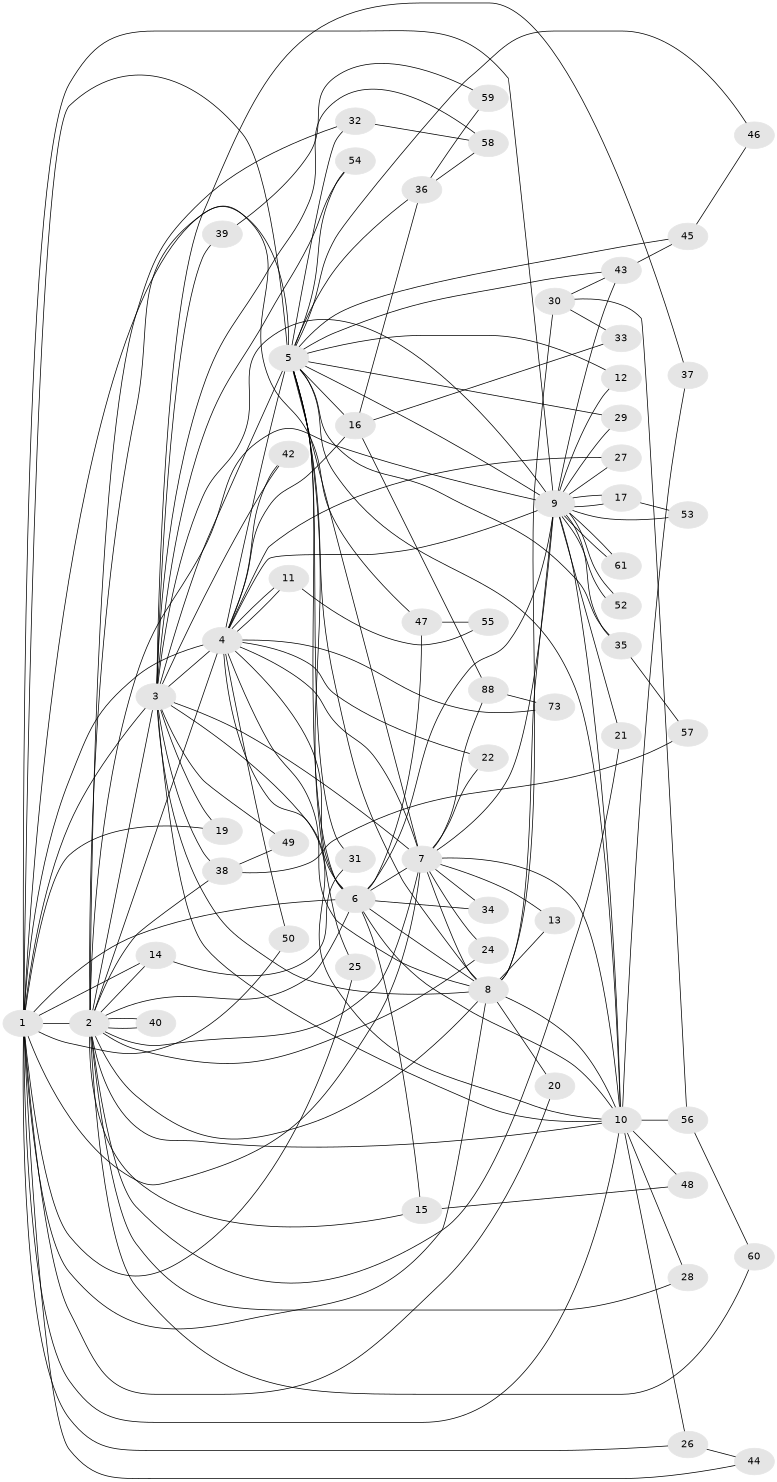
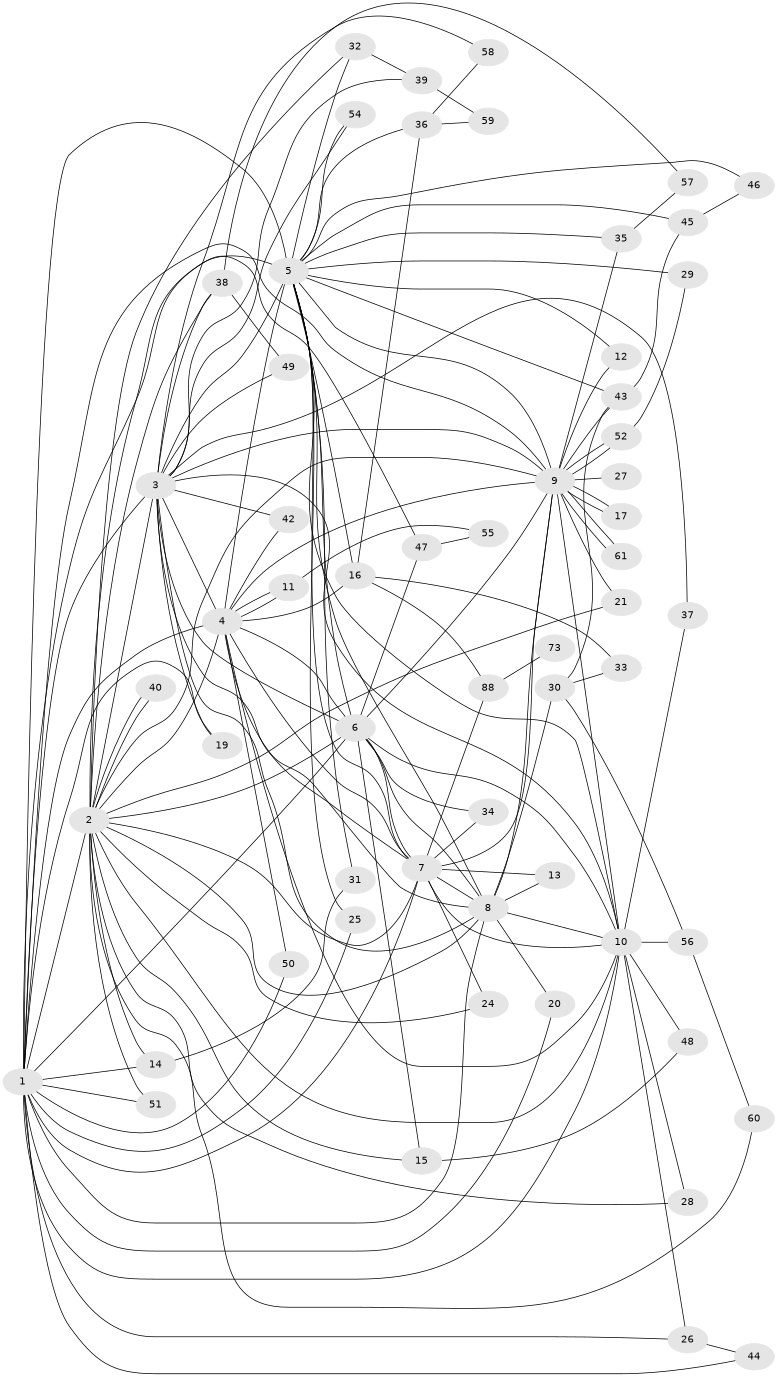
(427, 133) -> (389, 64)
(583, 463) -> (667, 360)
(373, 491) -> none
(688, 515) -> none
(389, 679) -> none
(488, 758) -> none
none -> (156, 1105)
